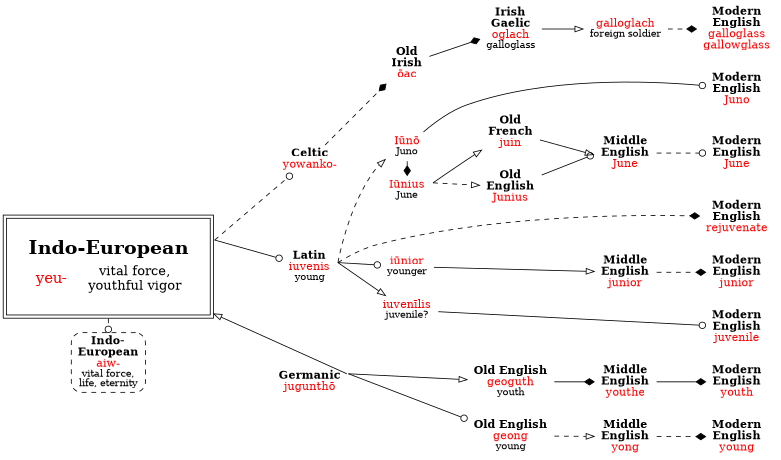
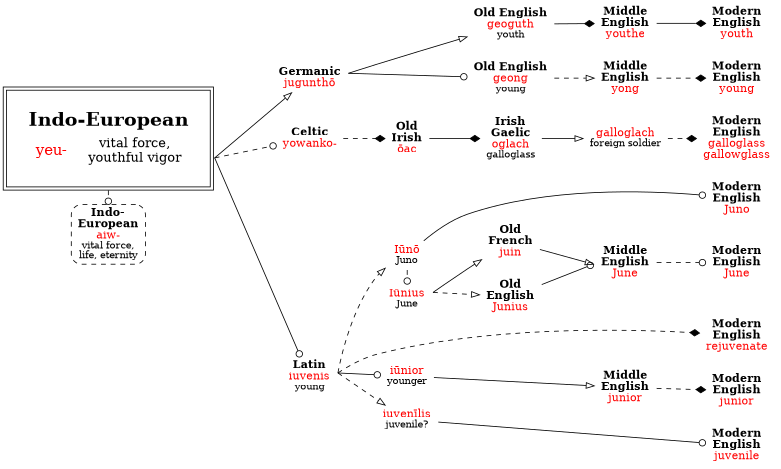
(407, 164) -> (407, 274)
(358, 277) -> (358, 387)
(284, 345) -> (250, 128)
